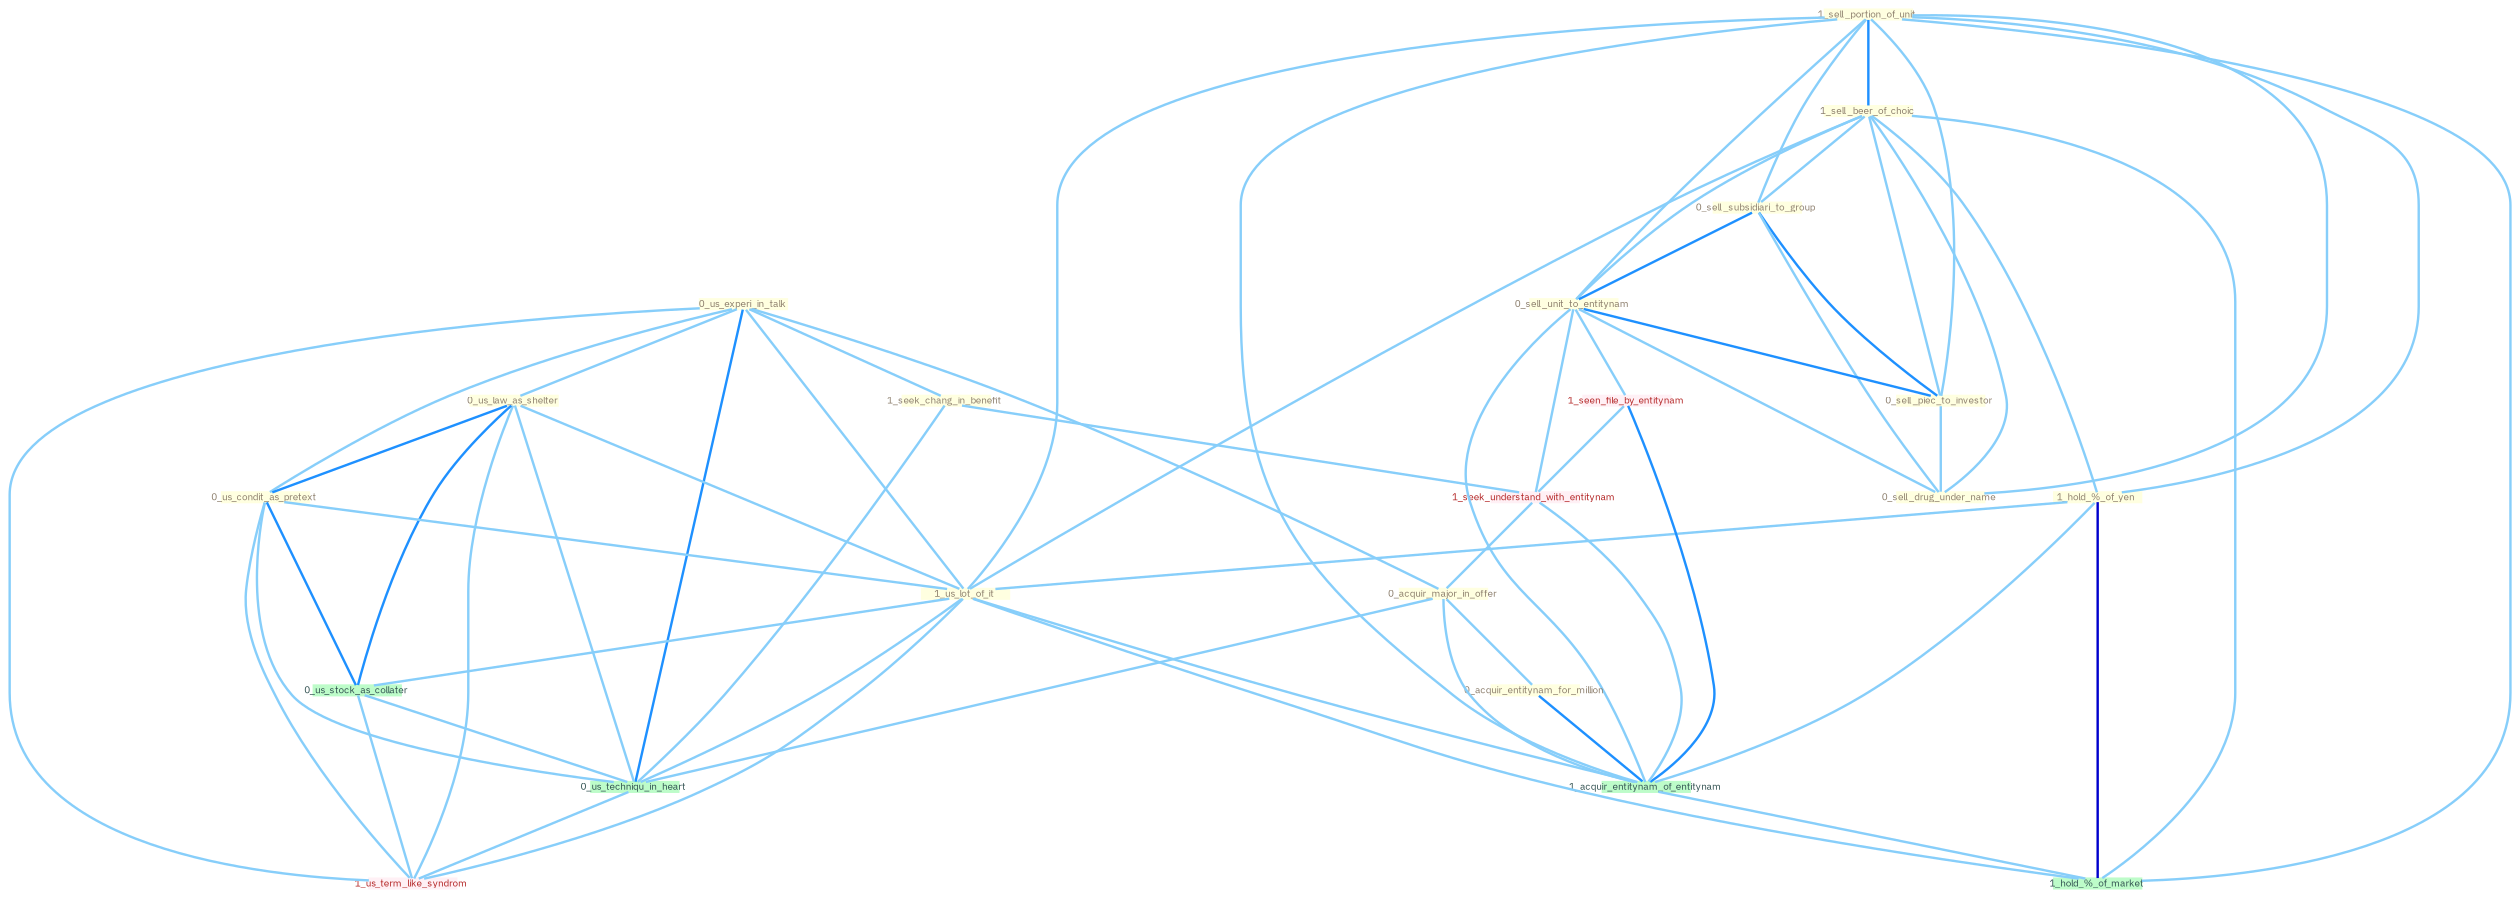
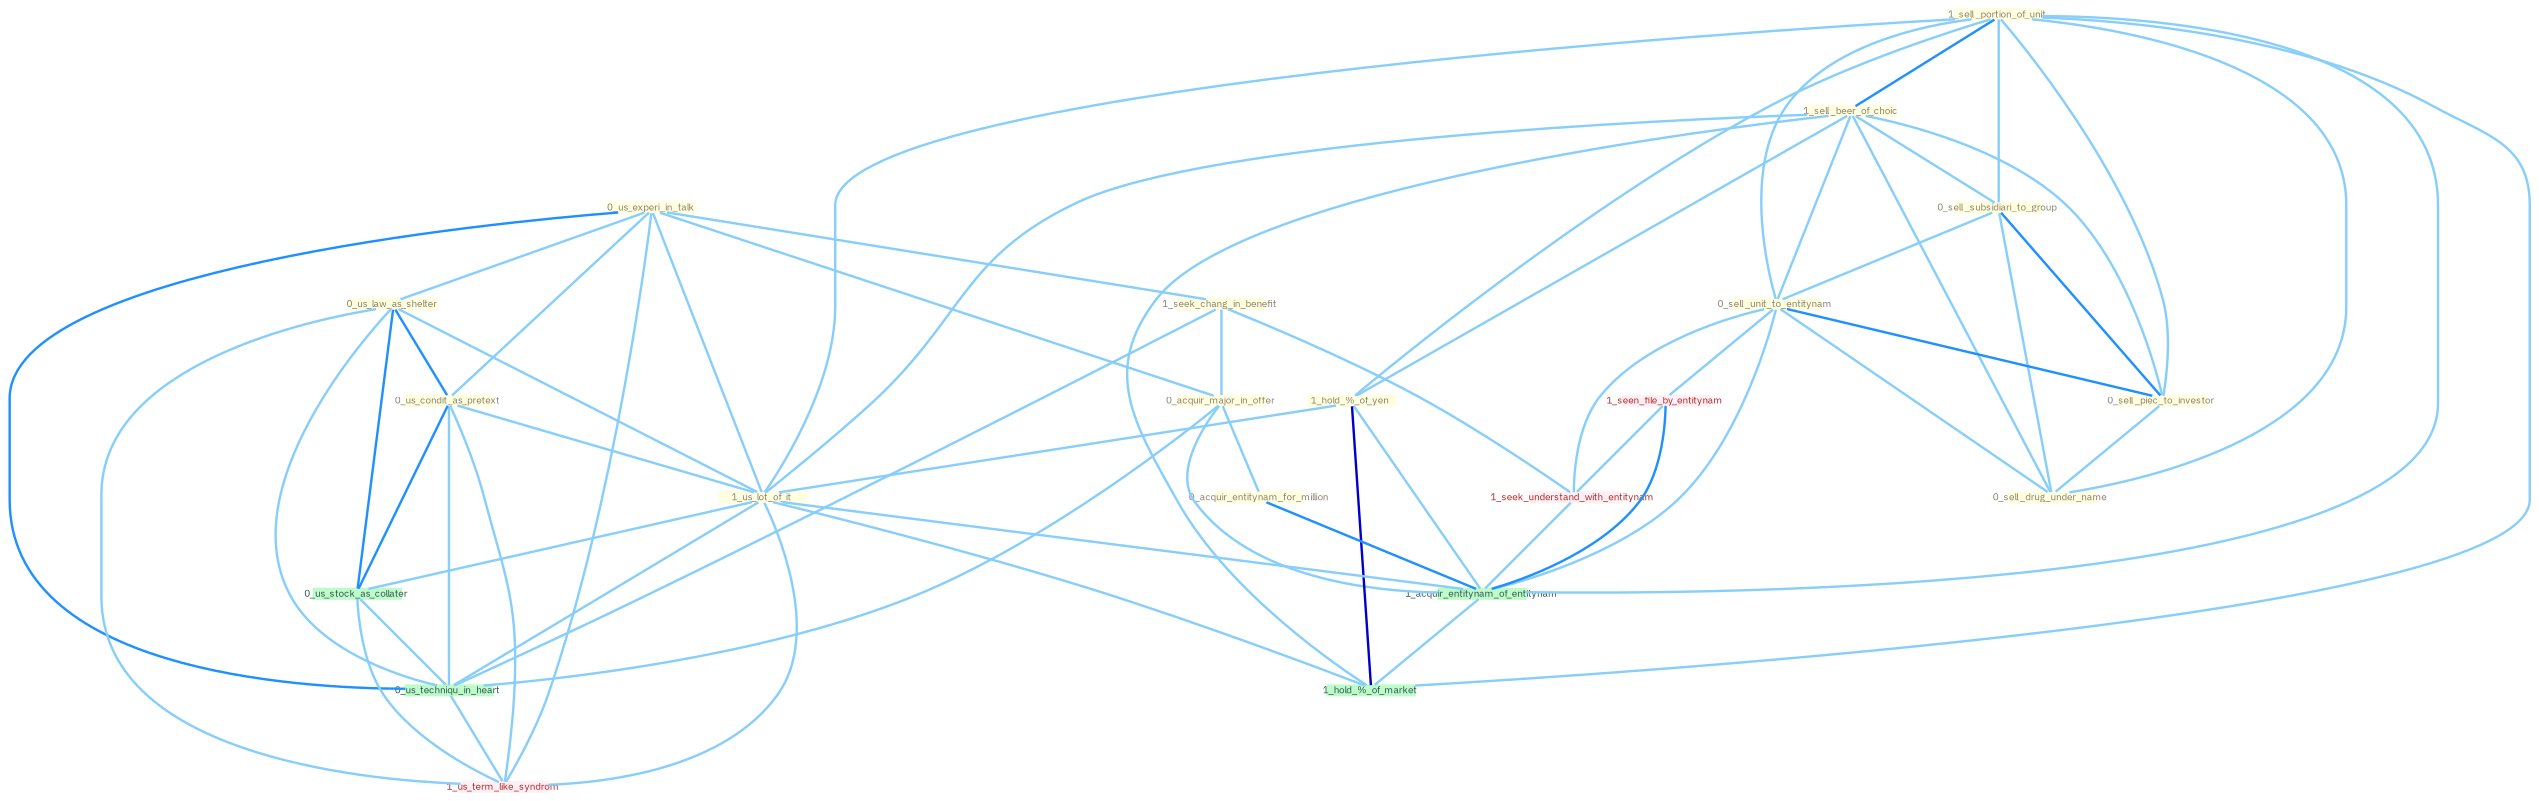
(1665, 256) -> (1887, 256)
(1502, 533) -> (1221, 352)
